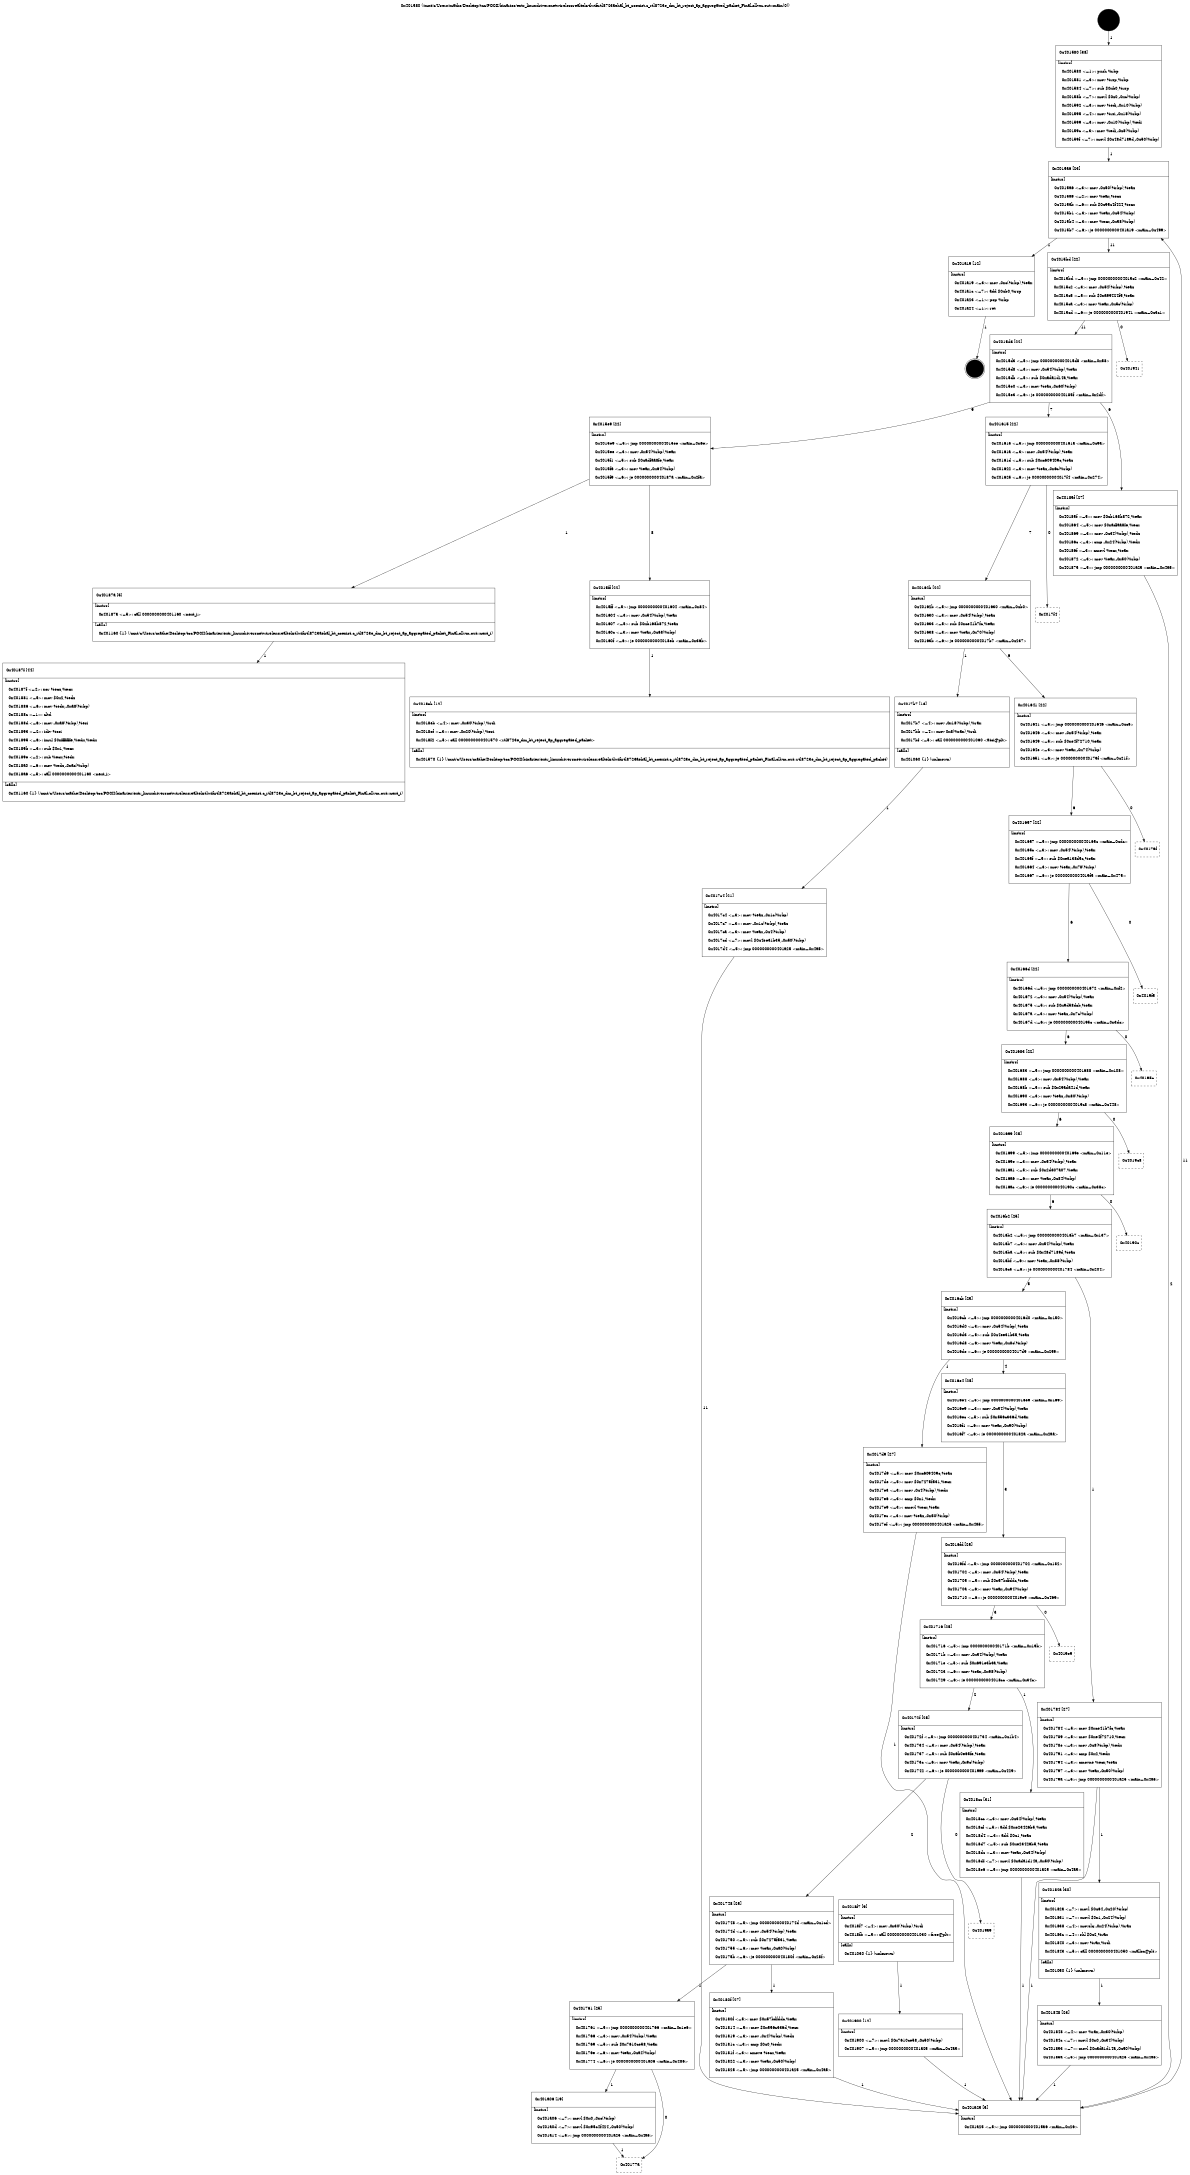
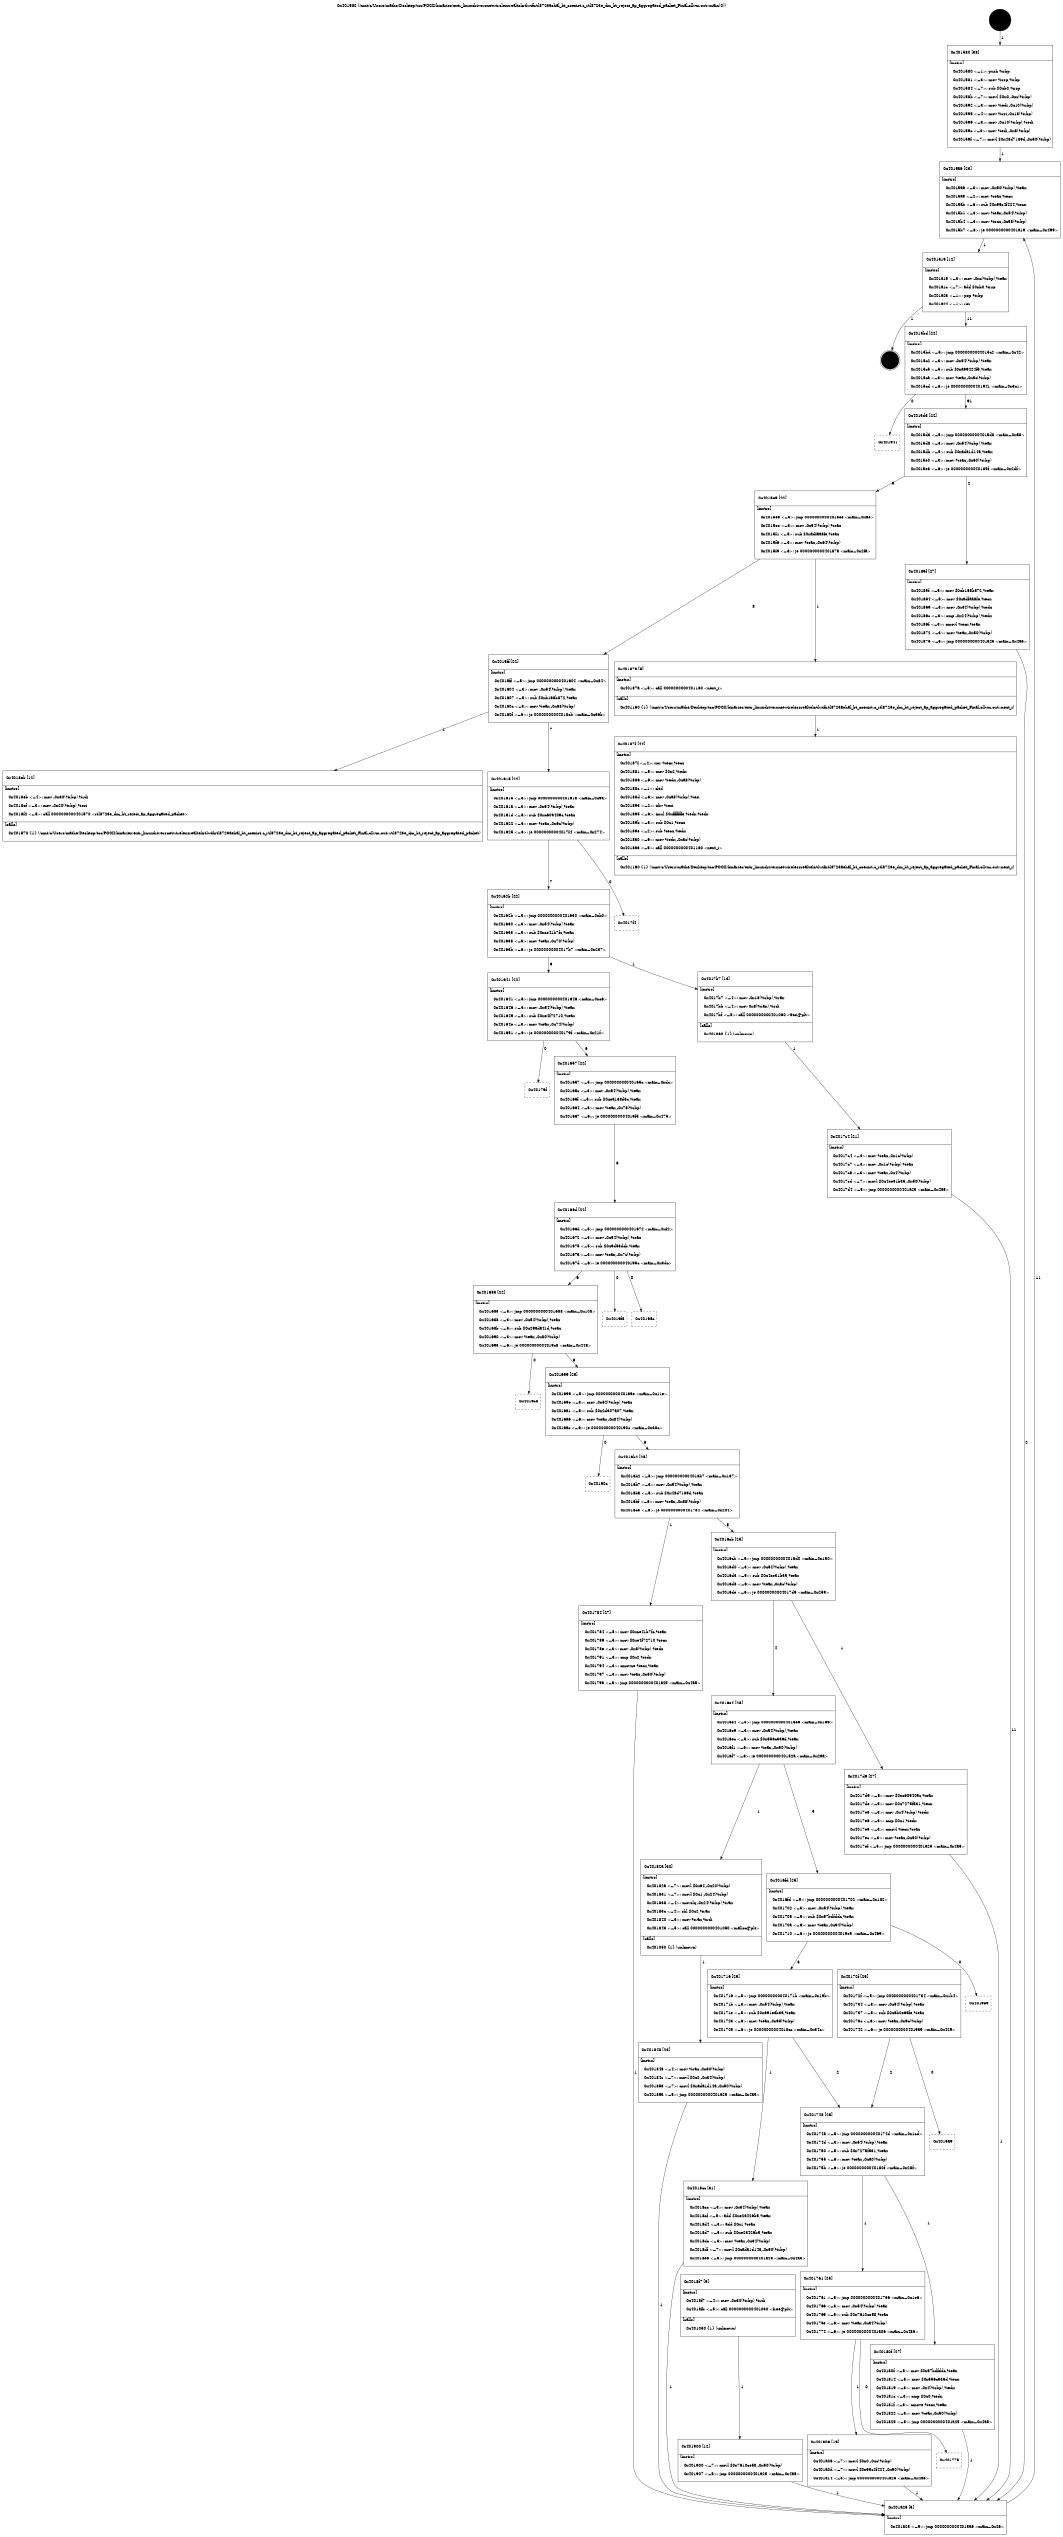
(1109, 244) -> (966, 318)
(1083, 328) -> (969, 401)
(1049, 409) -> (549, 746)
(1109, 410) -> (968, 484)
(1117, 934) -> (615, 1290)
(972, 1698) -> (816, 2071)
(1099, 1834) -> (741, 1810)
(617, 2149) -> (912, 2492)
